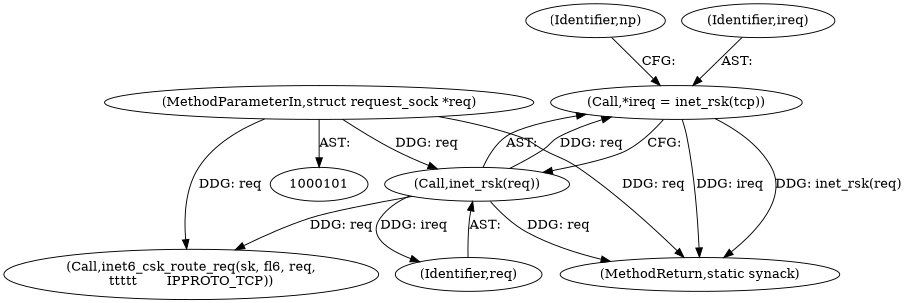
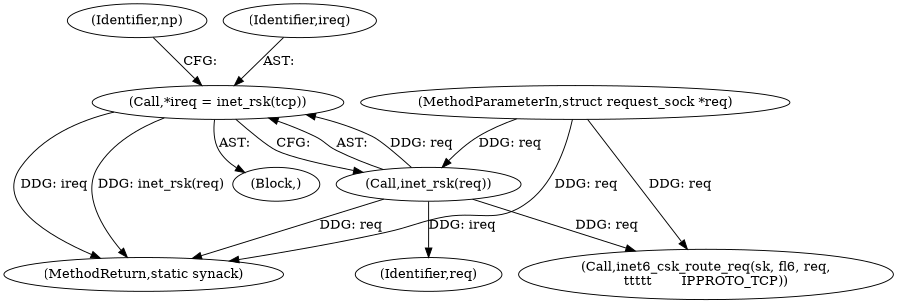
none -> (276, 184)
(319, 184) -> none
(468, 234) -> none
